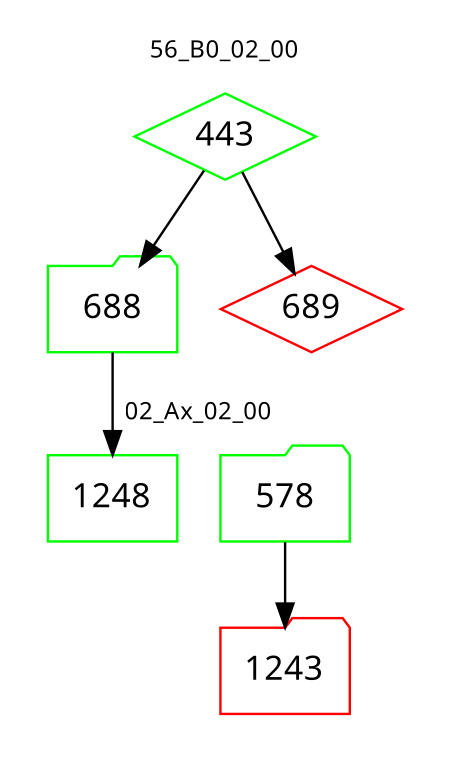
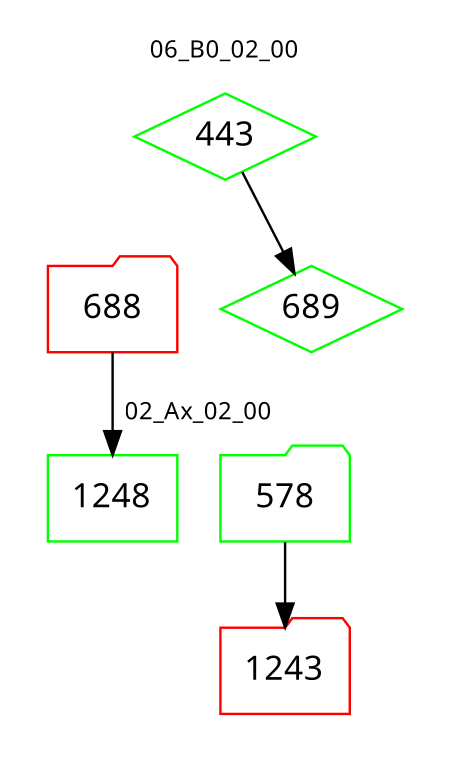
(225, 52) -> (225, 52)
(179, 208) -> none
(113, 309) -> (113, 309)
(311, 309) -> (311, 309)
